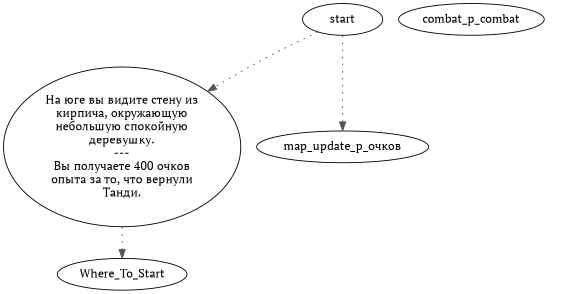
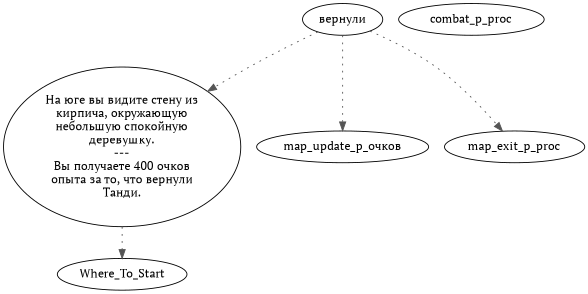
(343, 19) -> (343, 19)
(471, 19) -> (471, 19)
none -> (515, 147)
